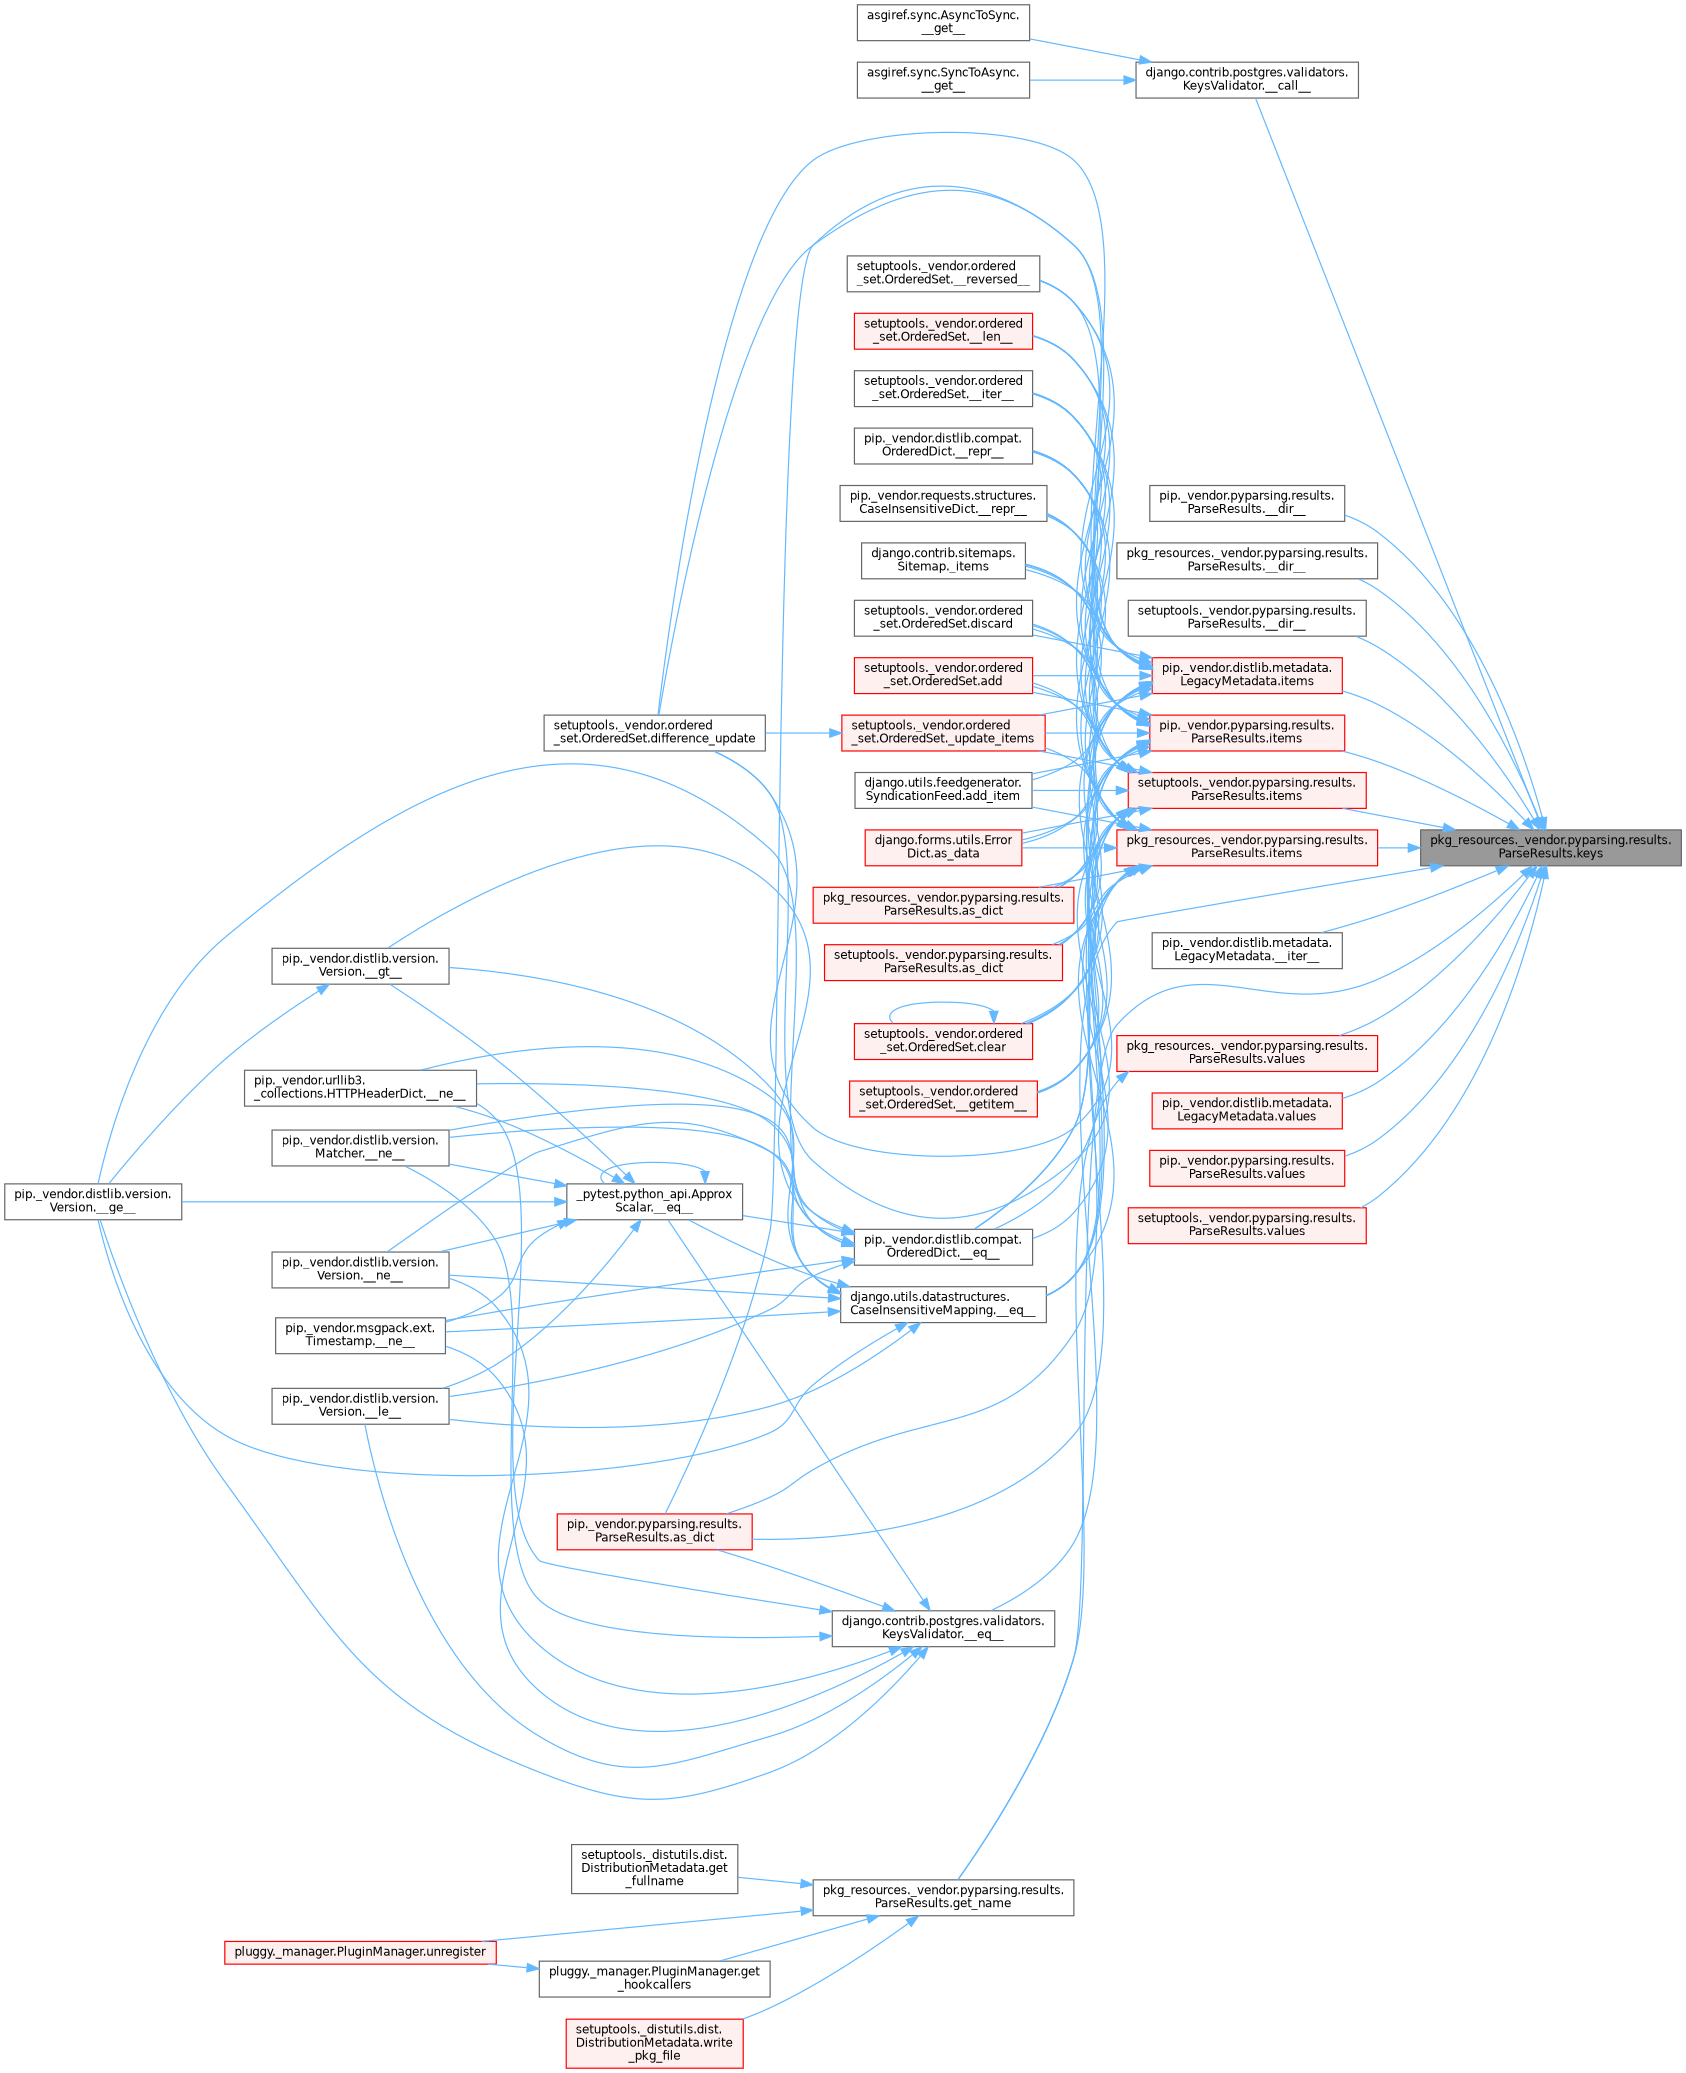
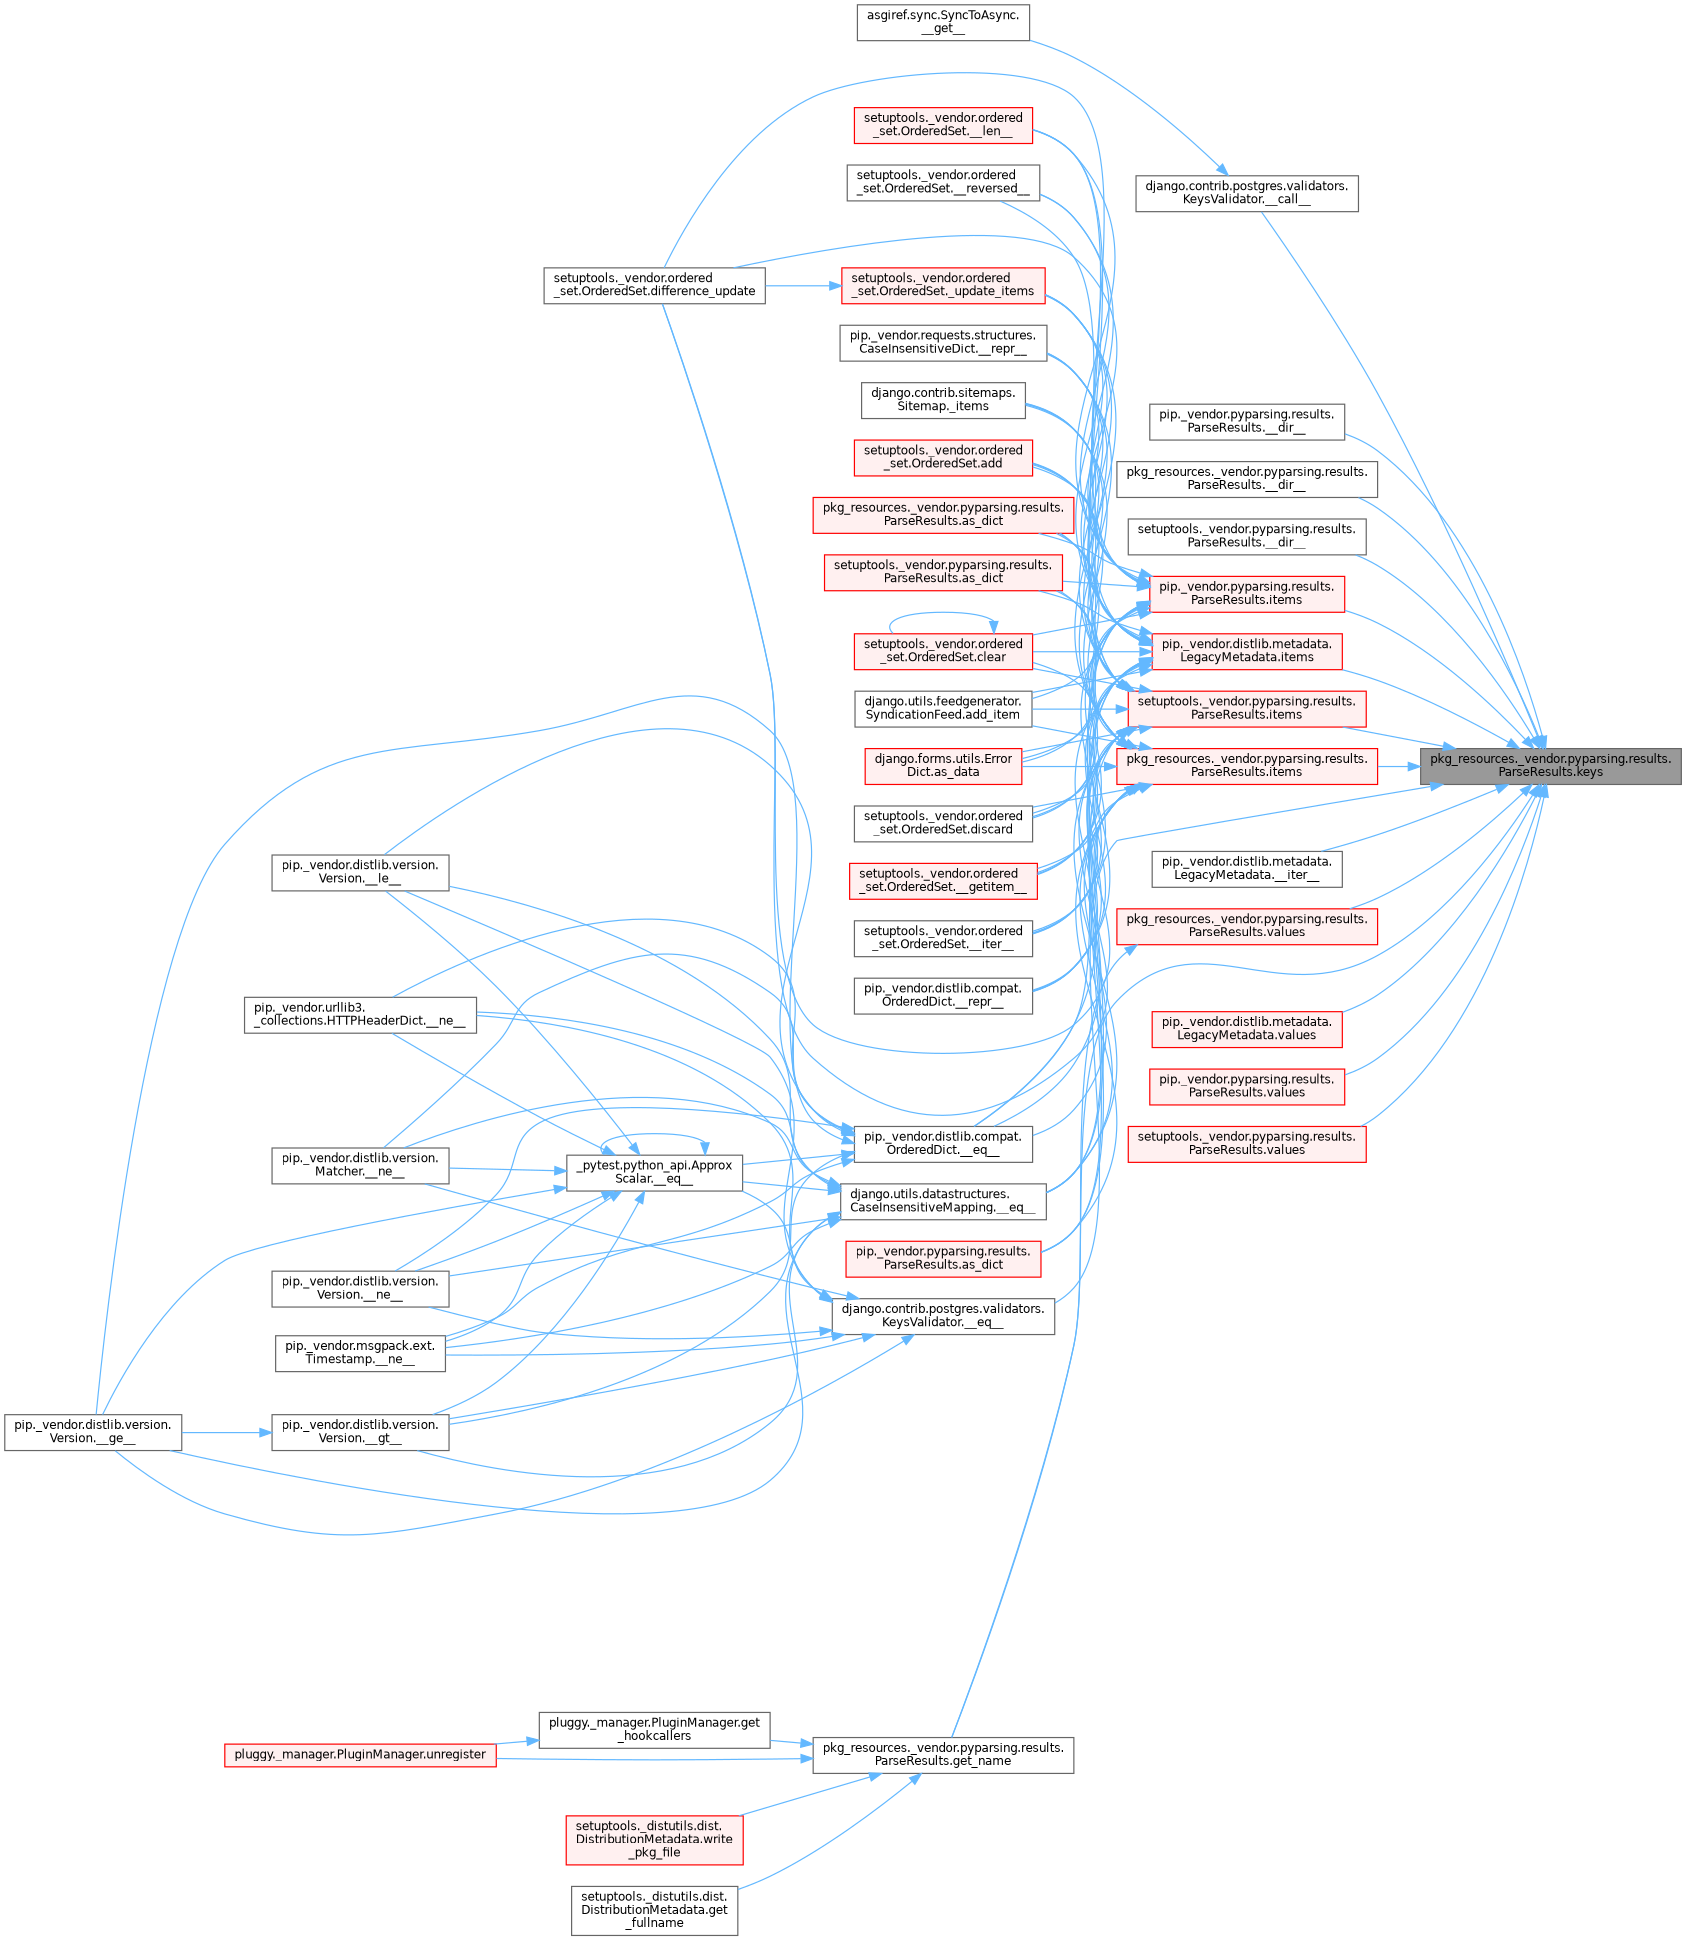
(944, 23) -> none
(801, 1577) -> (657, 1382)
